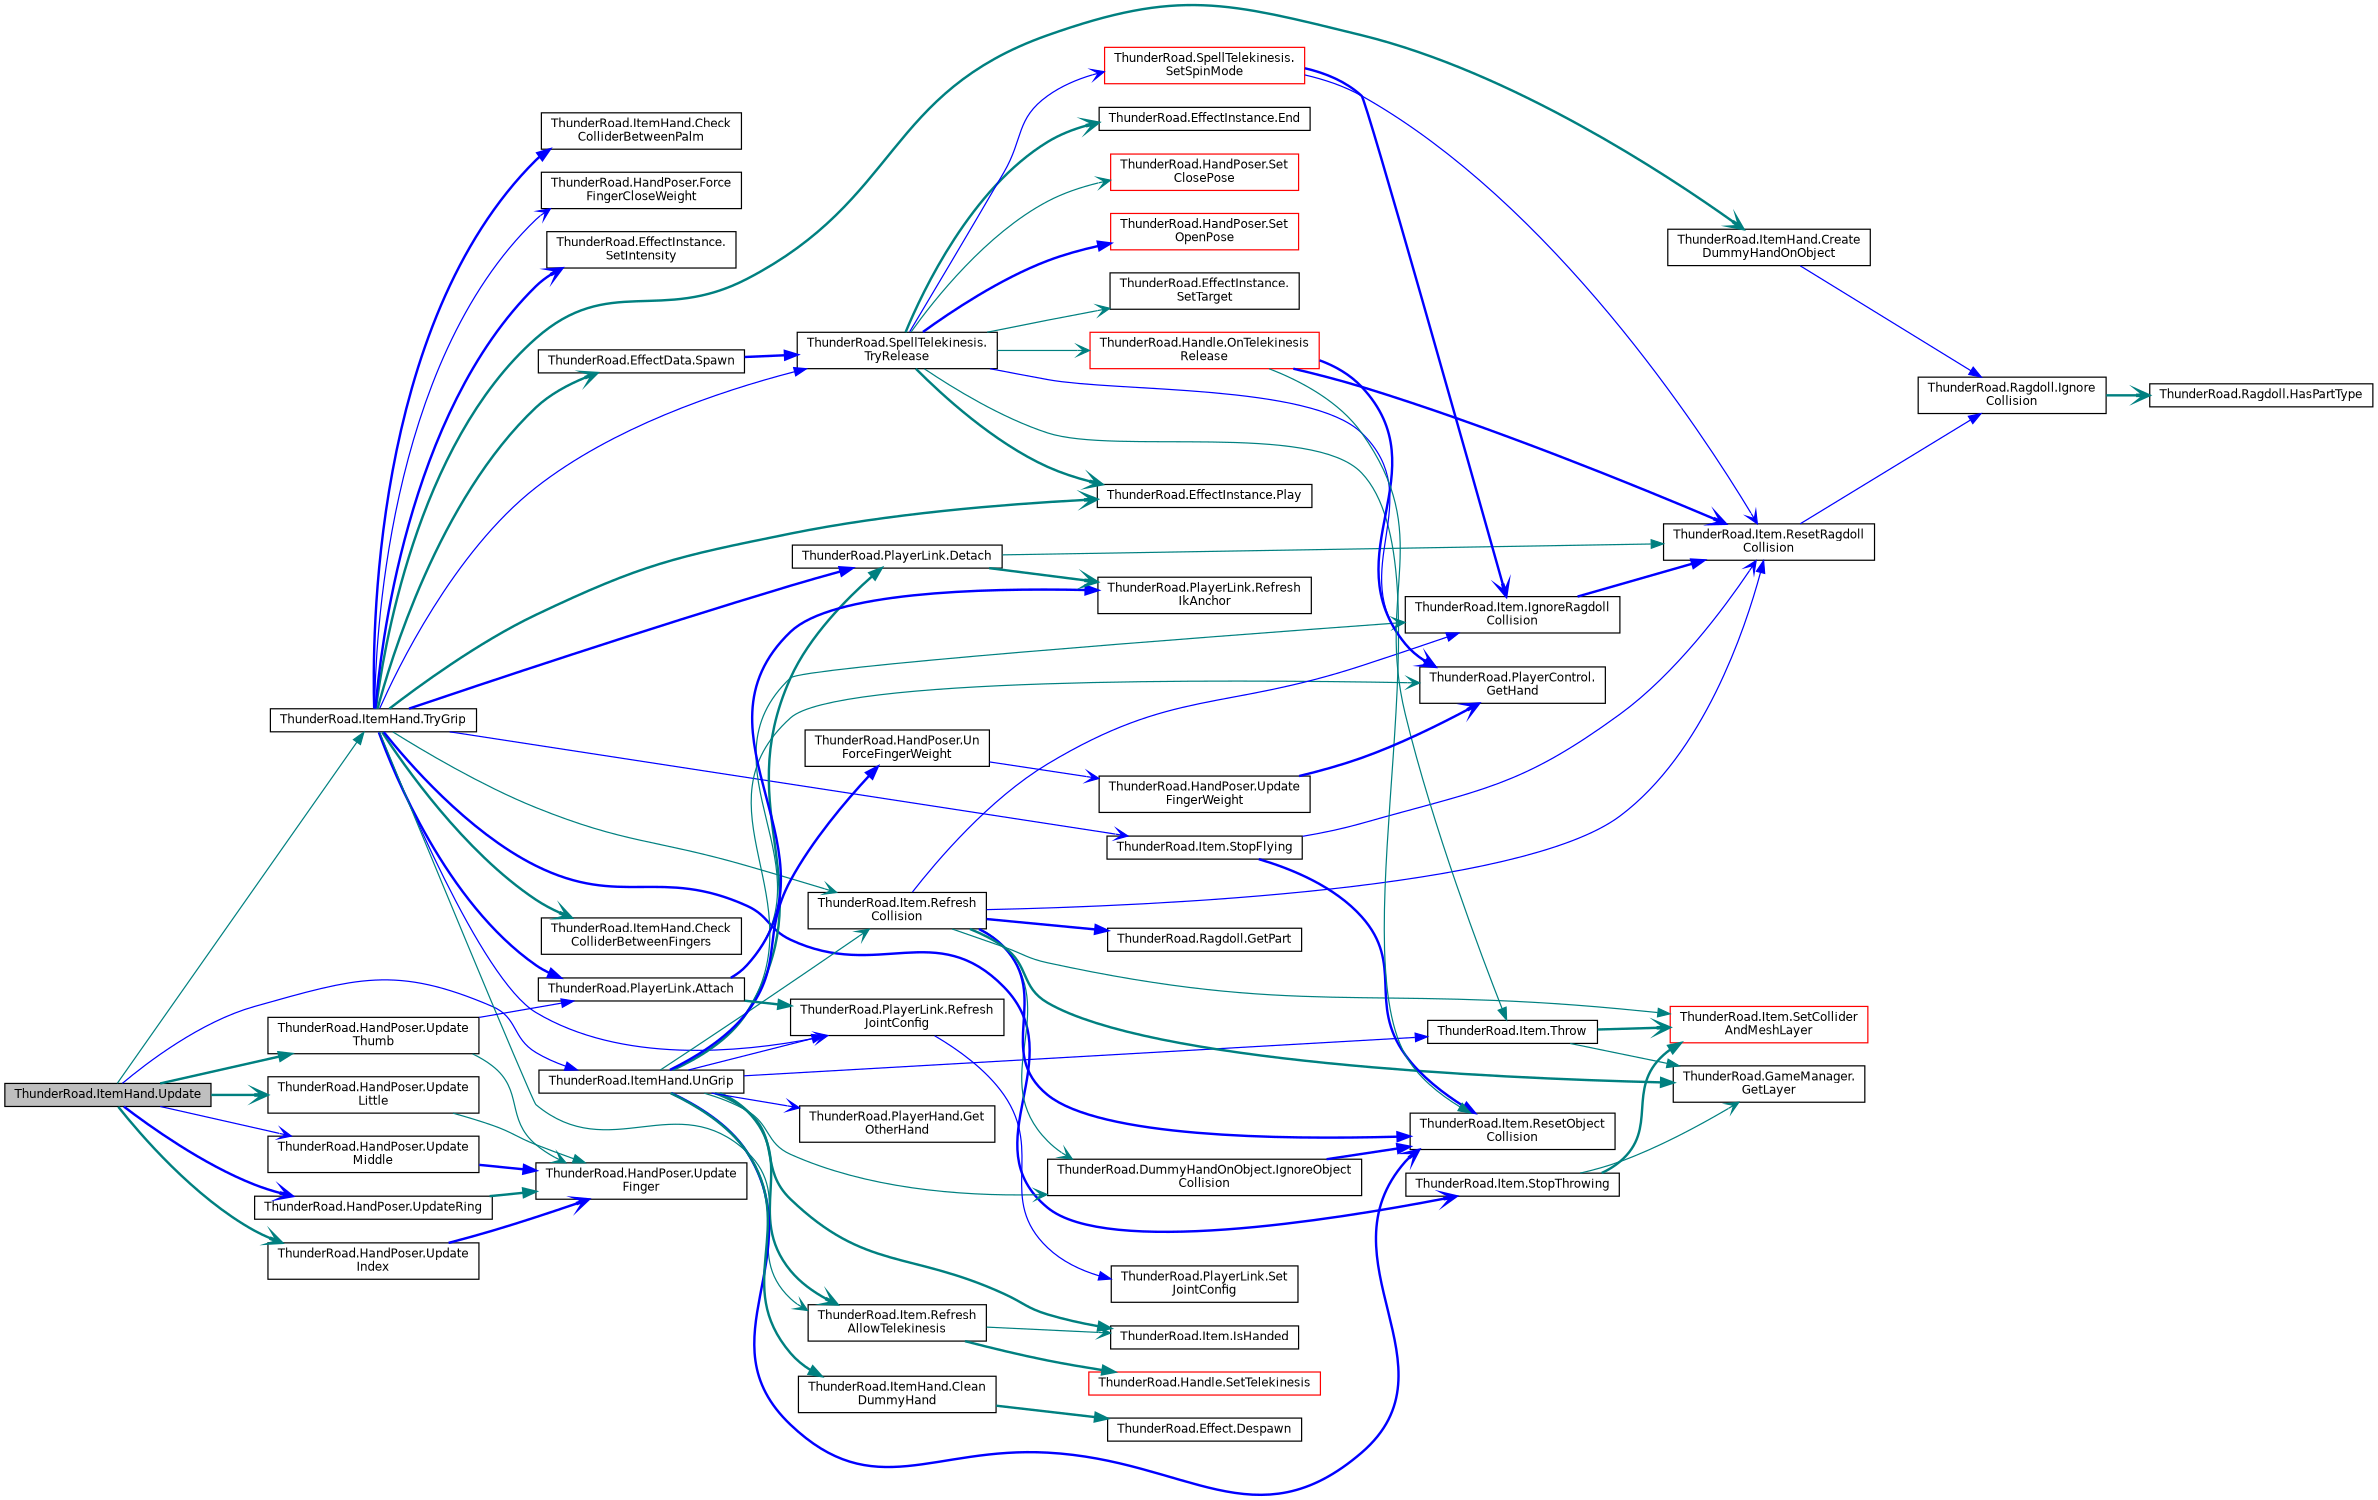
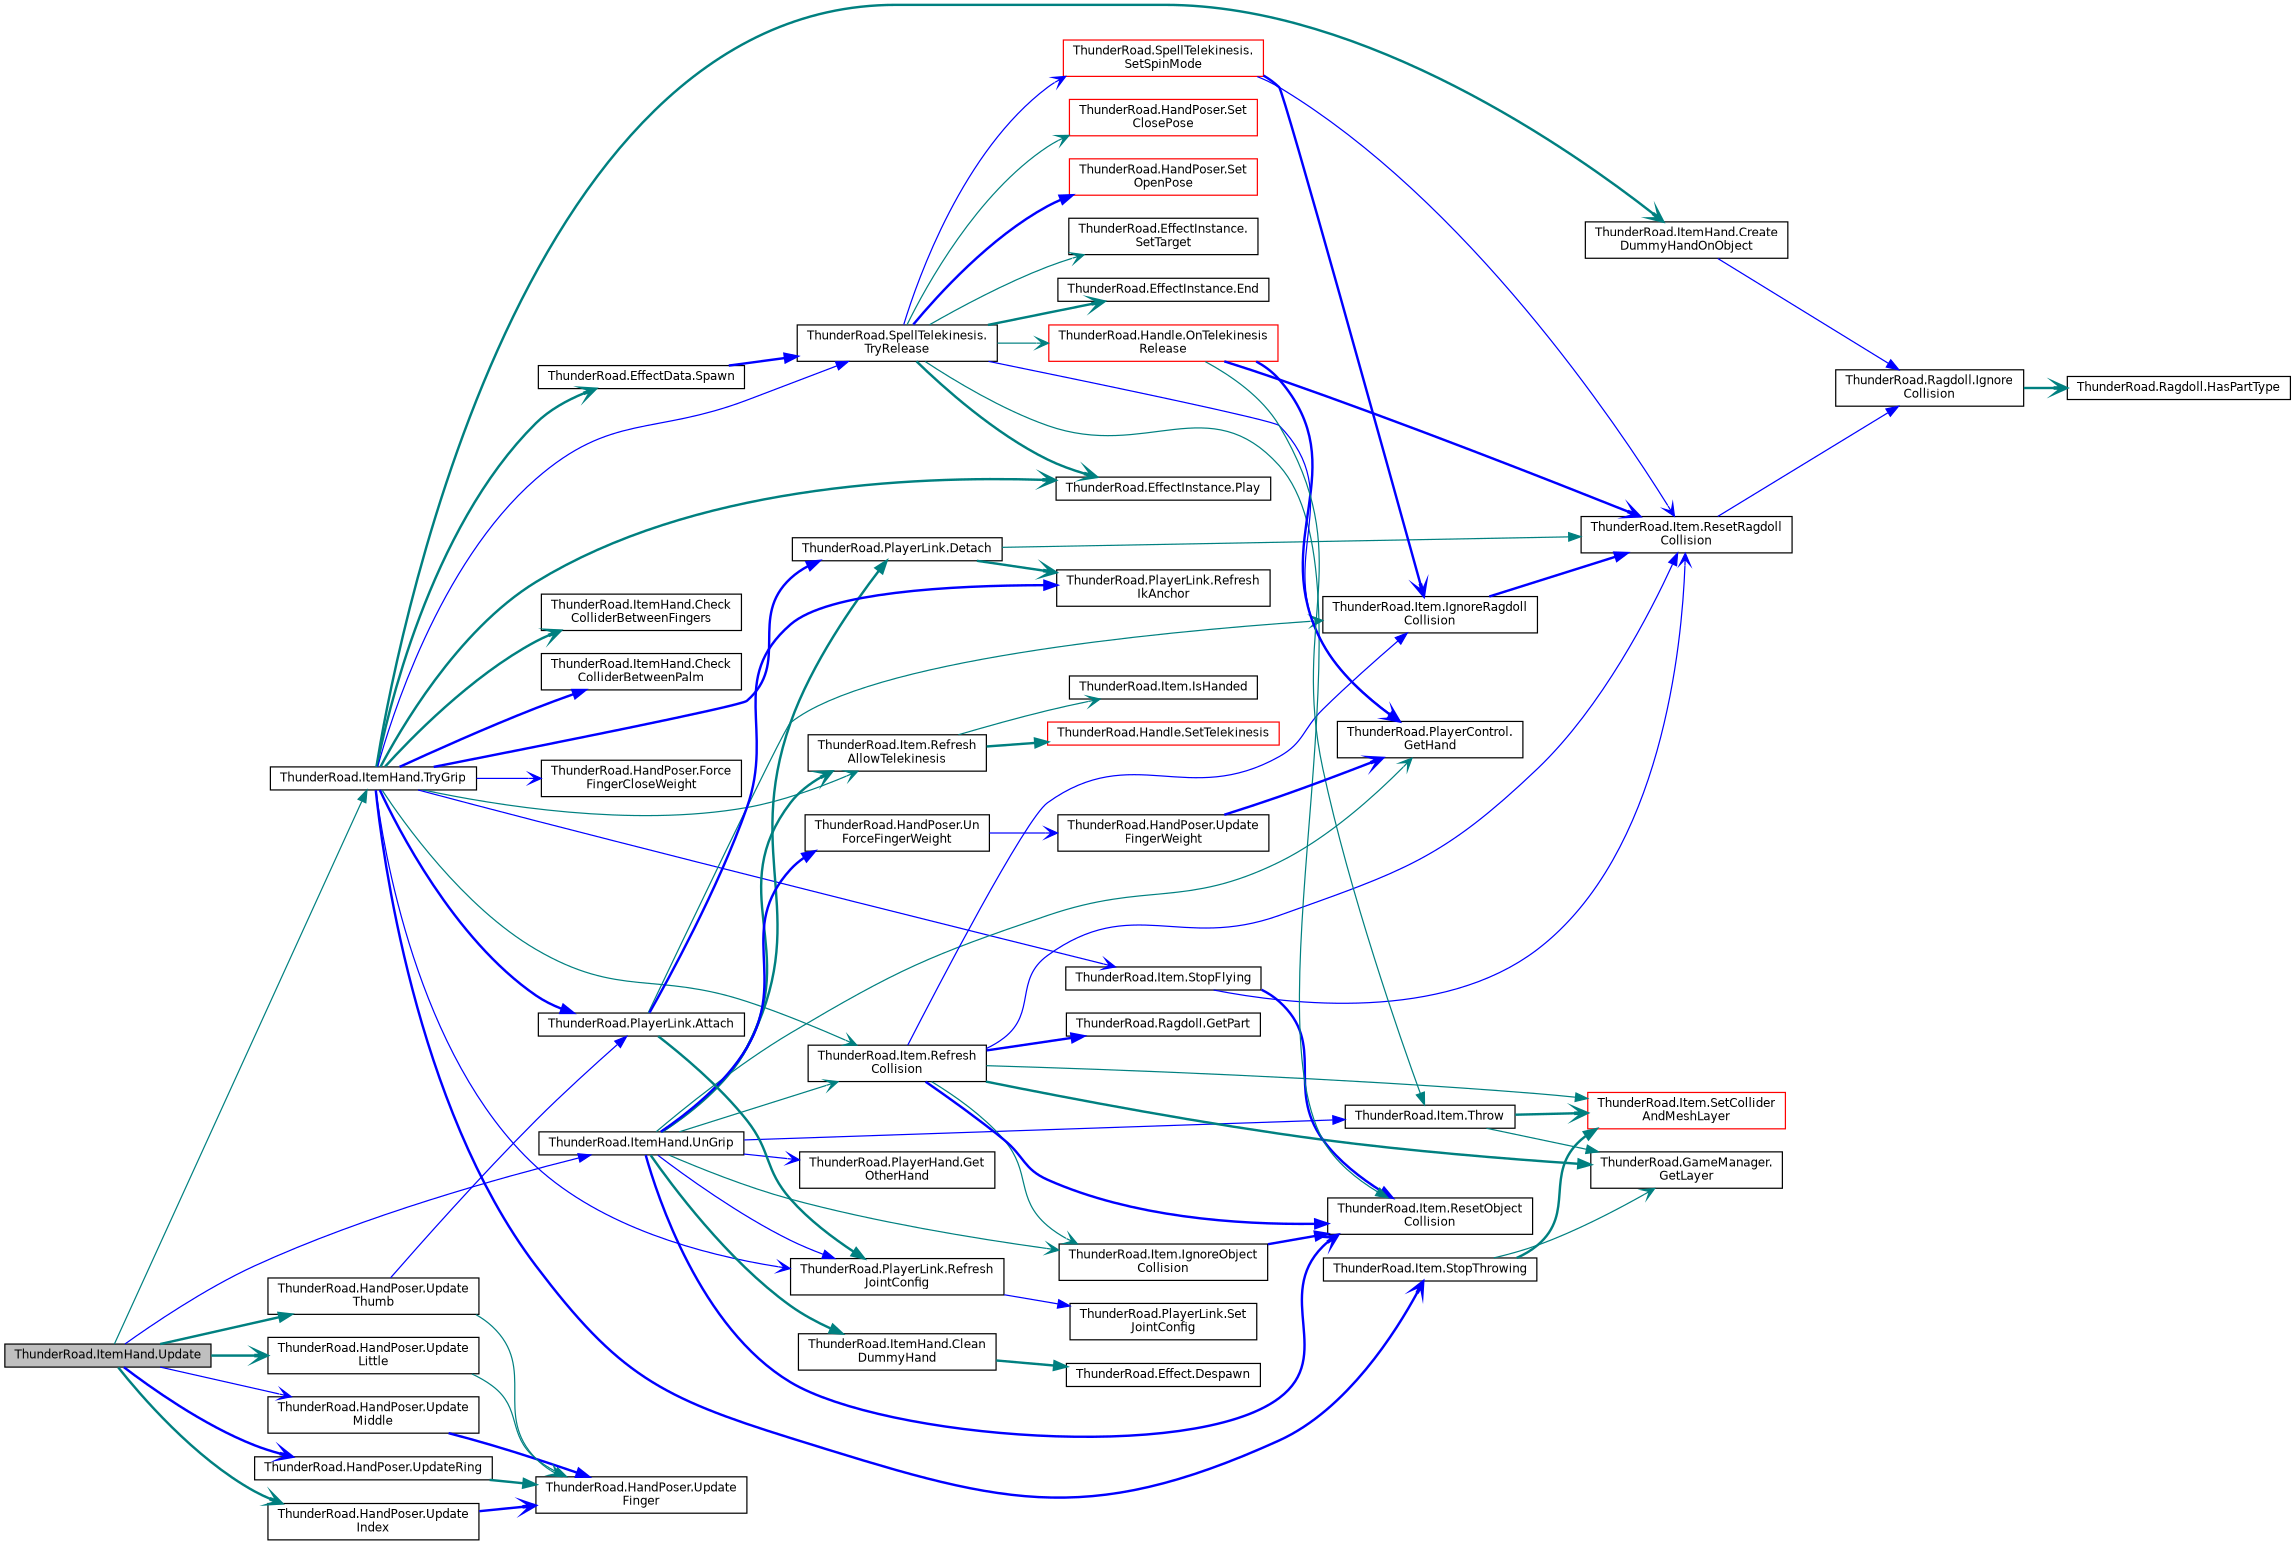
(641, 250) -> none
(1205, 1177) -> (1163, 1262)
(874, 1252) -> none
